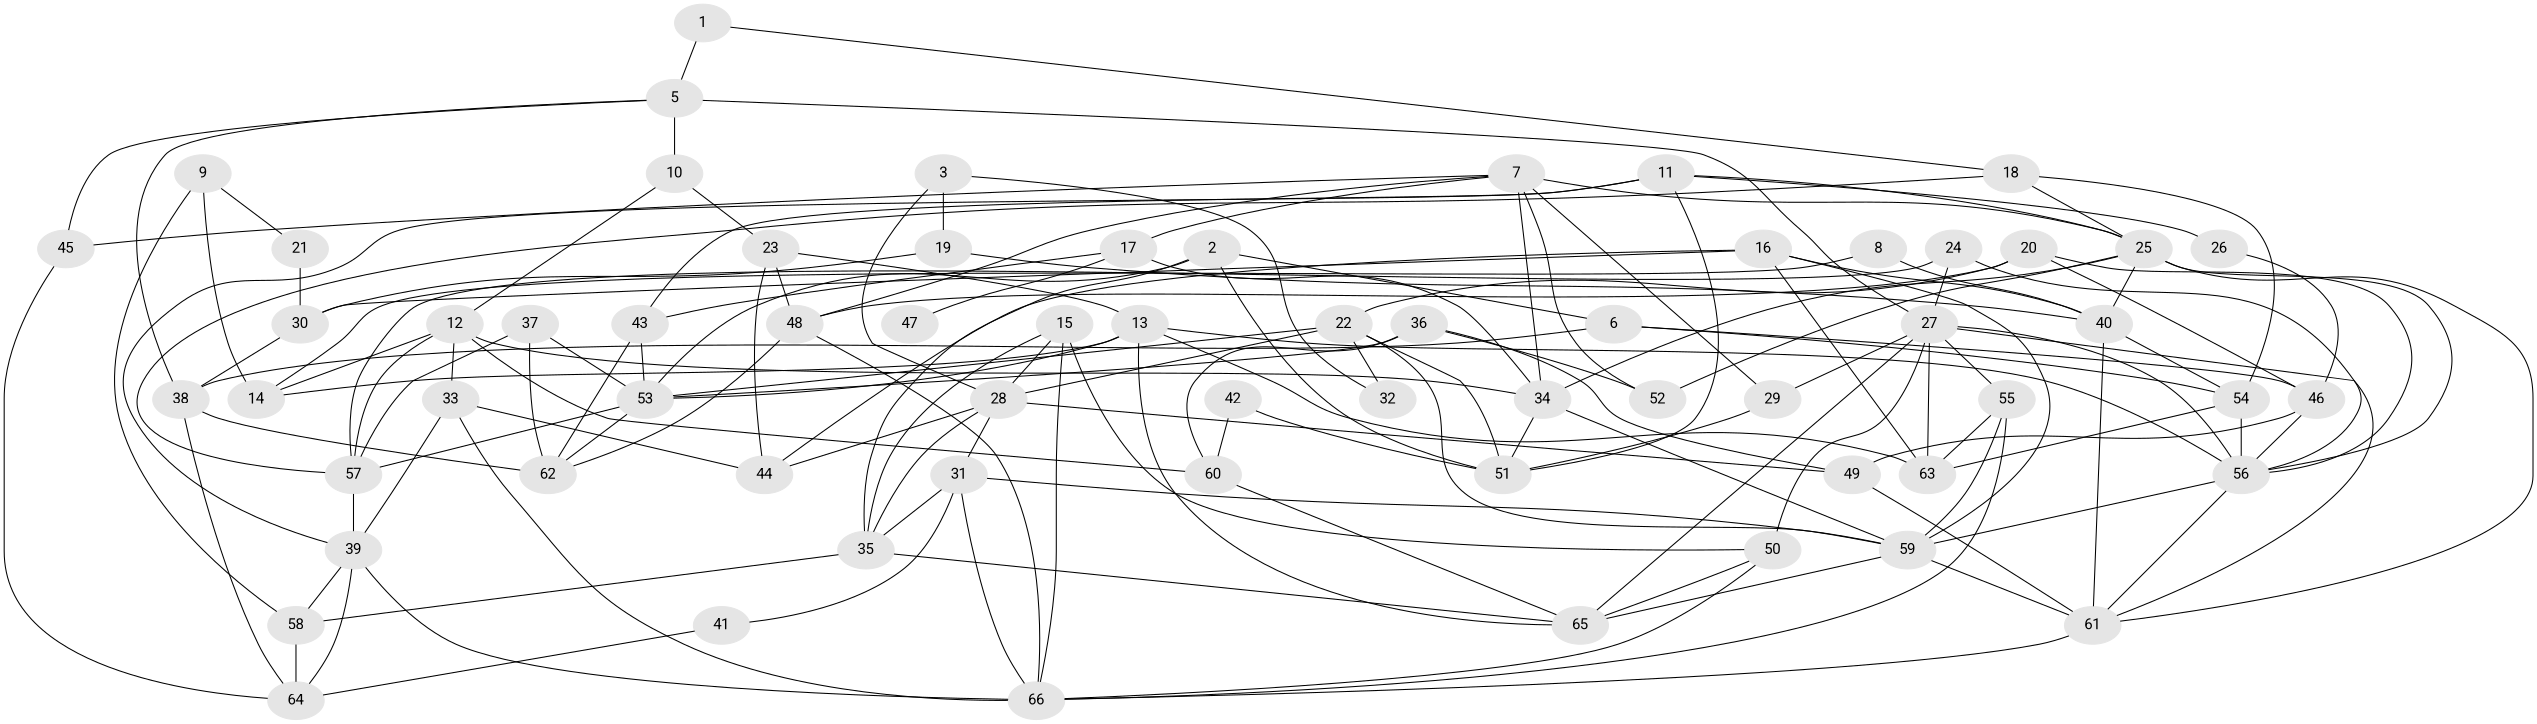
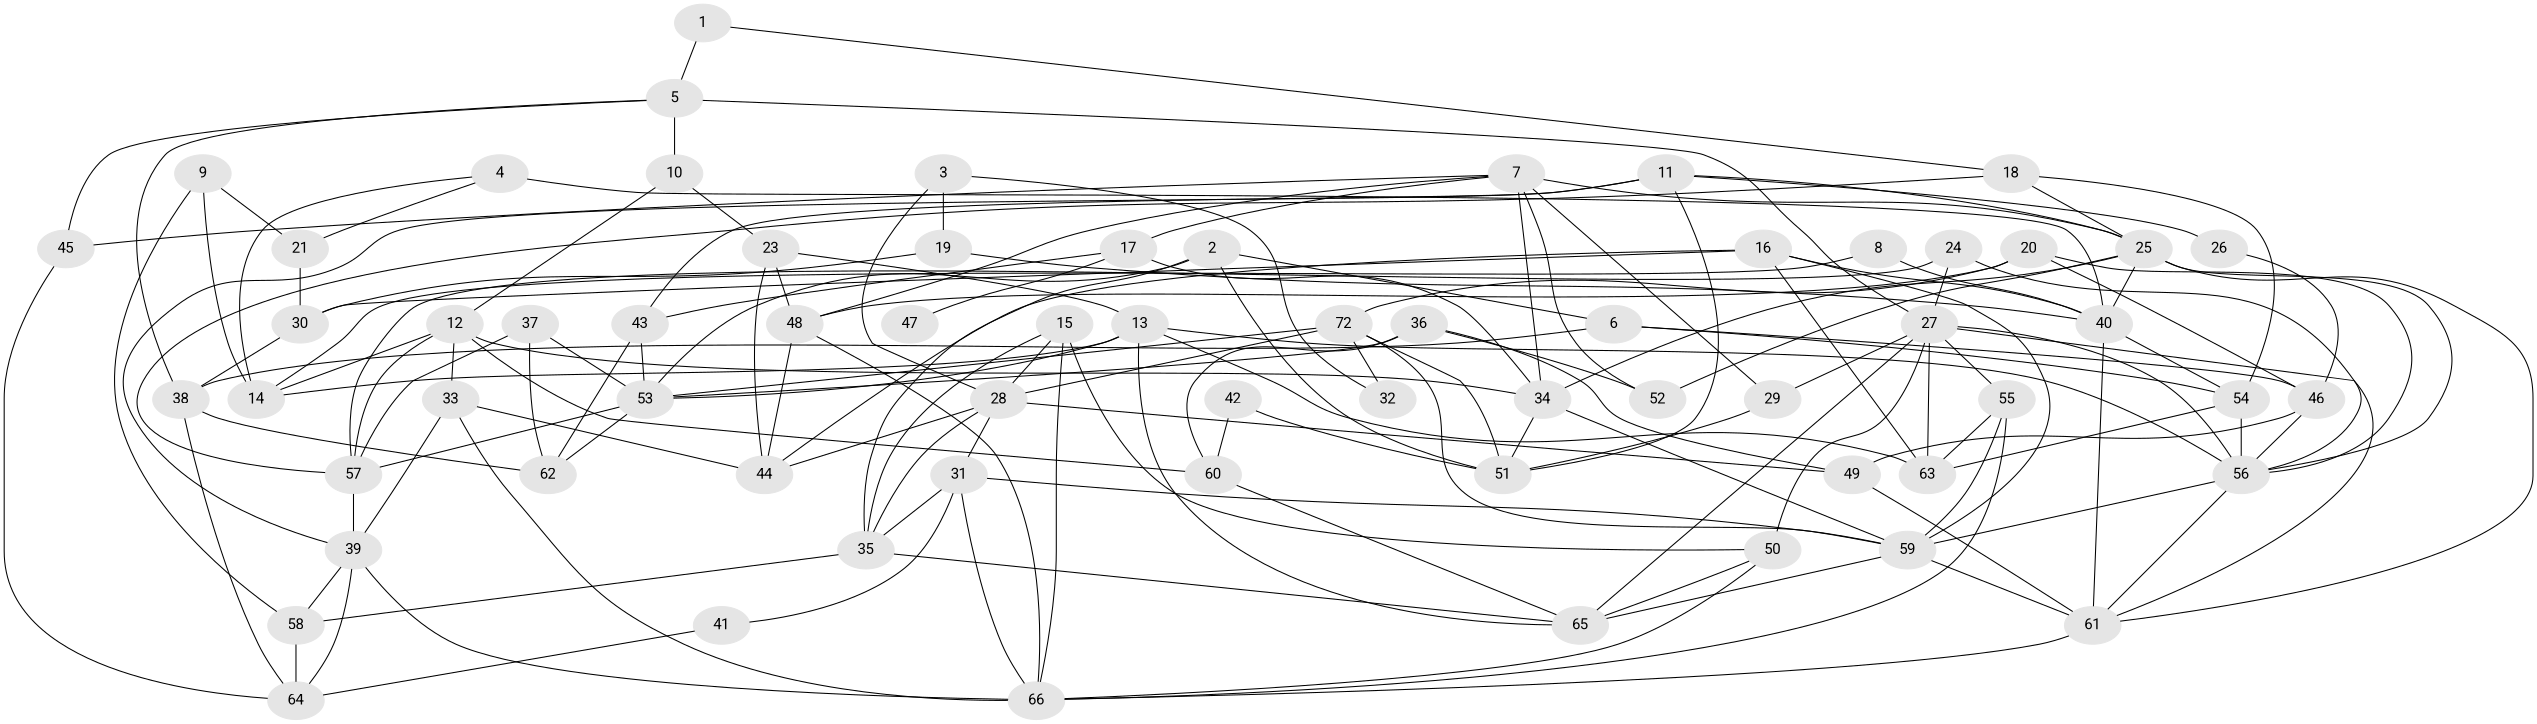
none -> (500, 174)
(1344, 324) -> (1344, 324)
(685, 417) -> (779, 402)
